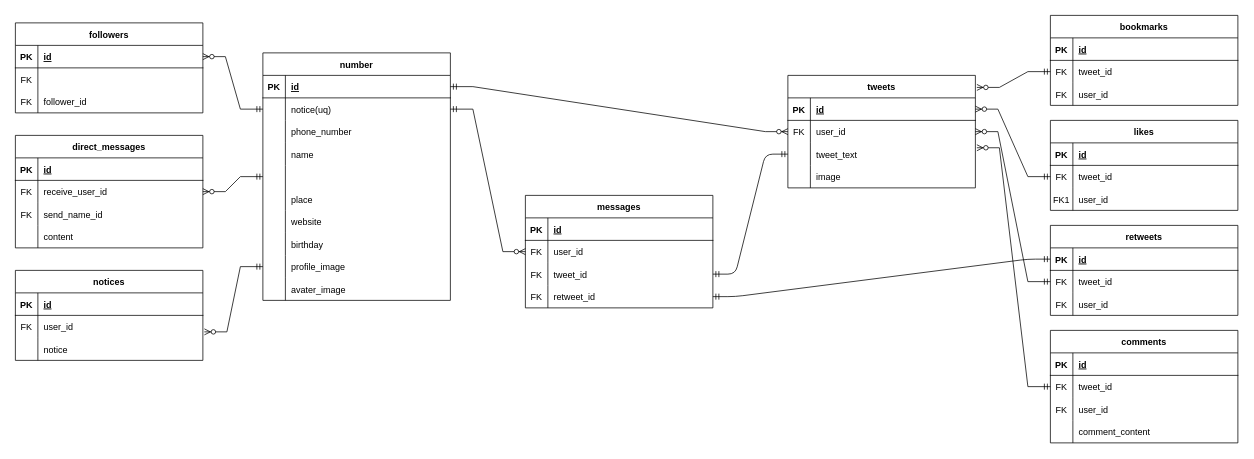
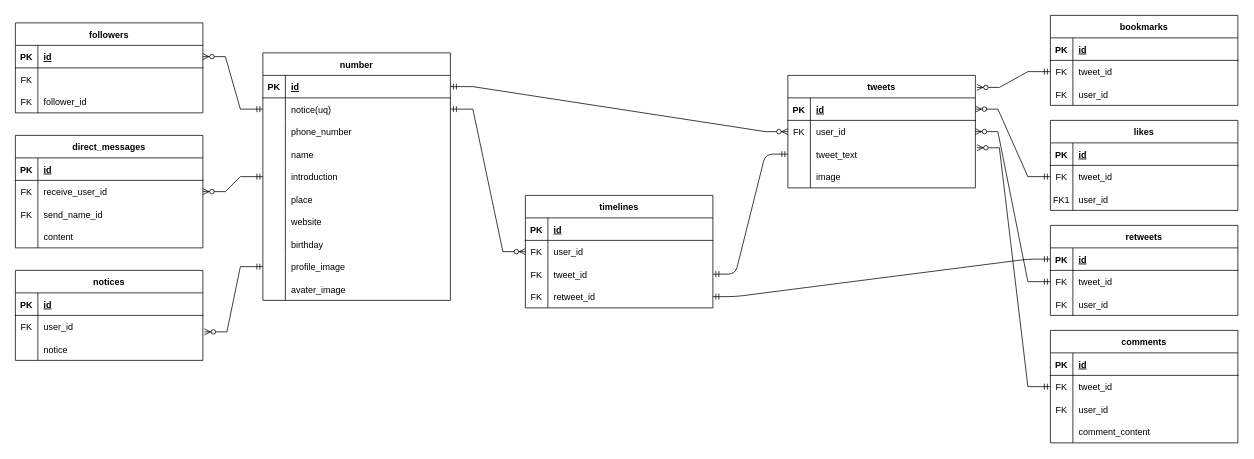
none -> (368, 177)
(619, 207) -> (619, 207)
